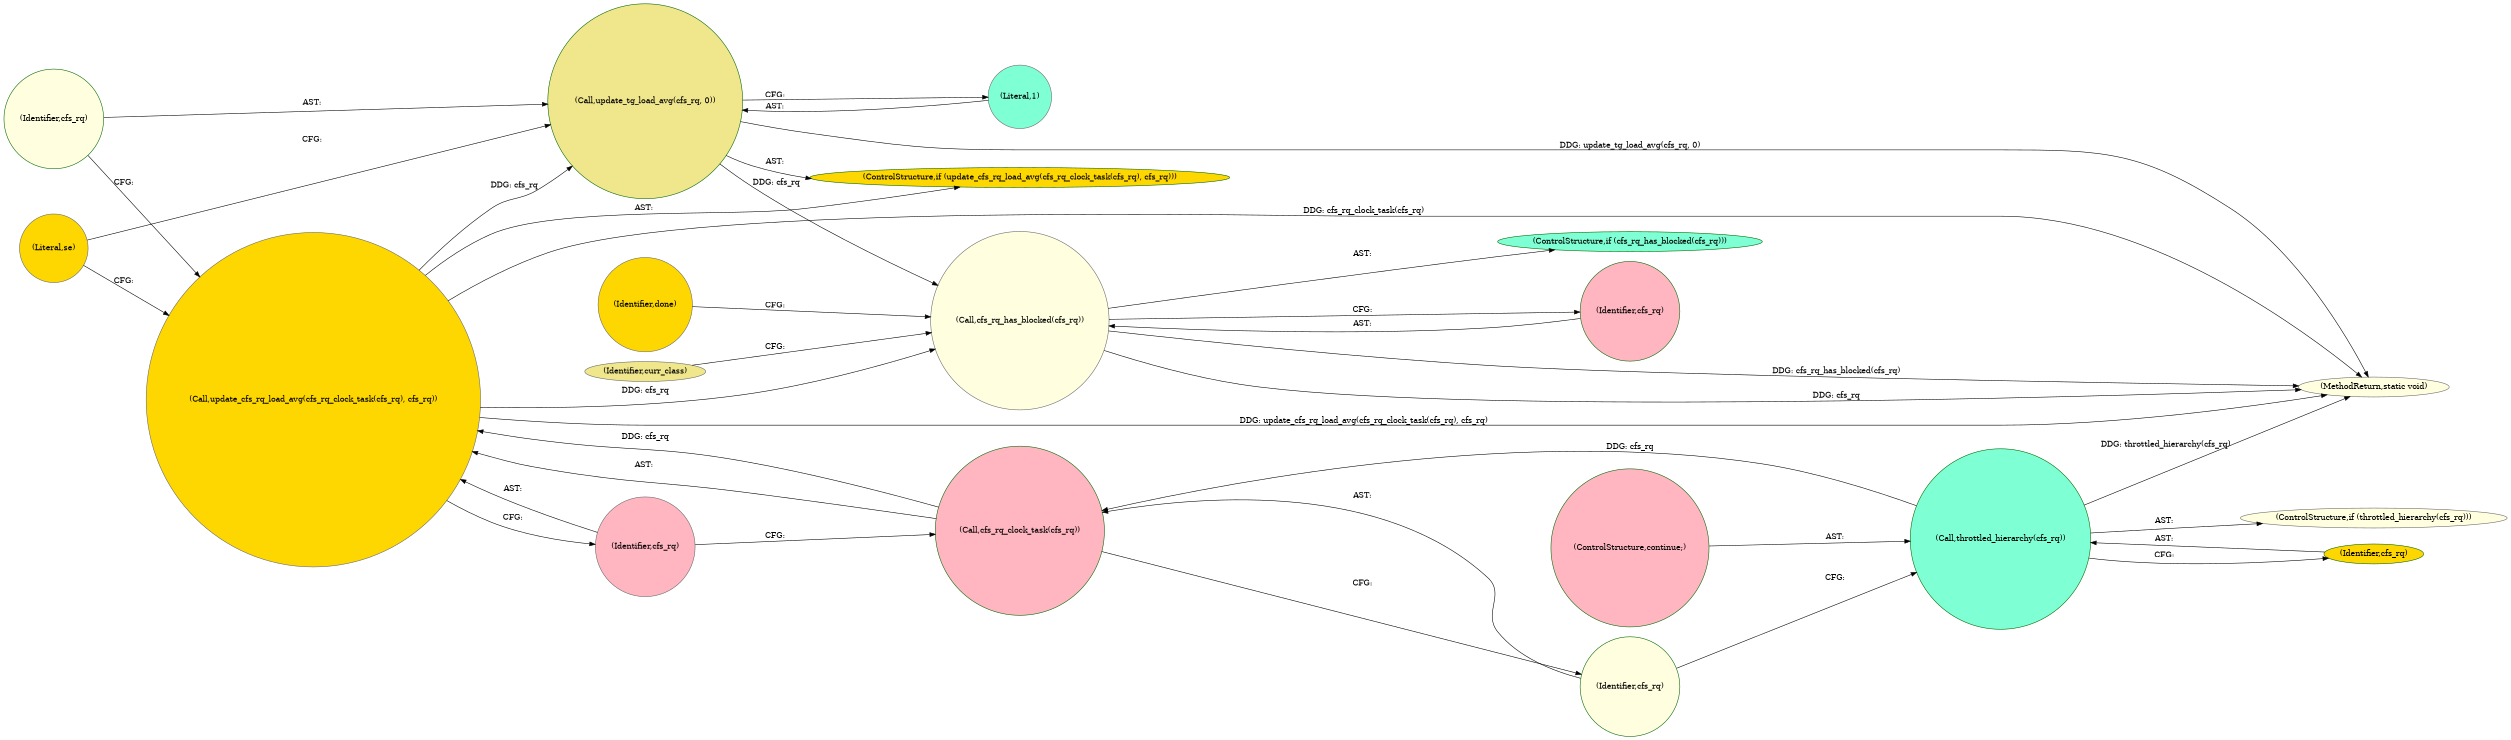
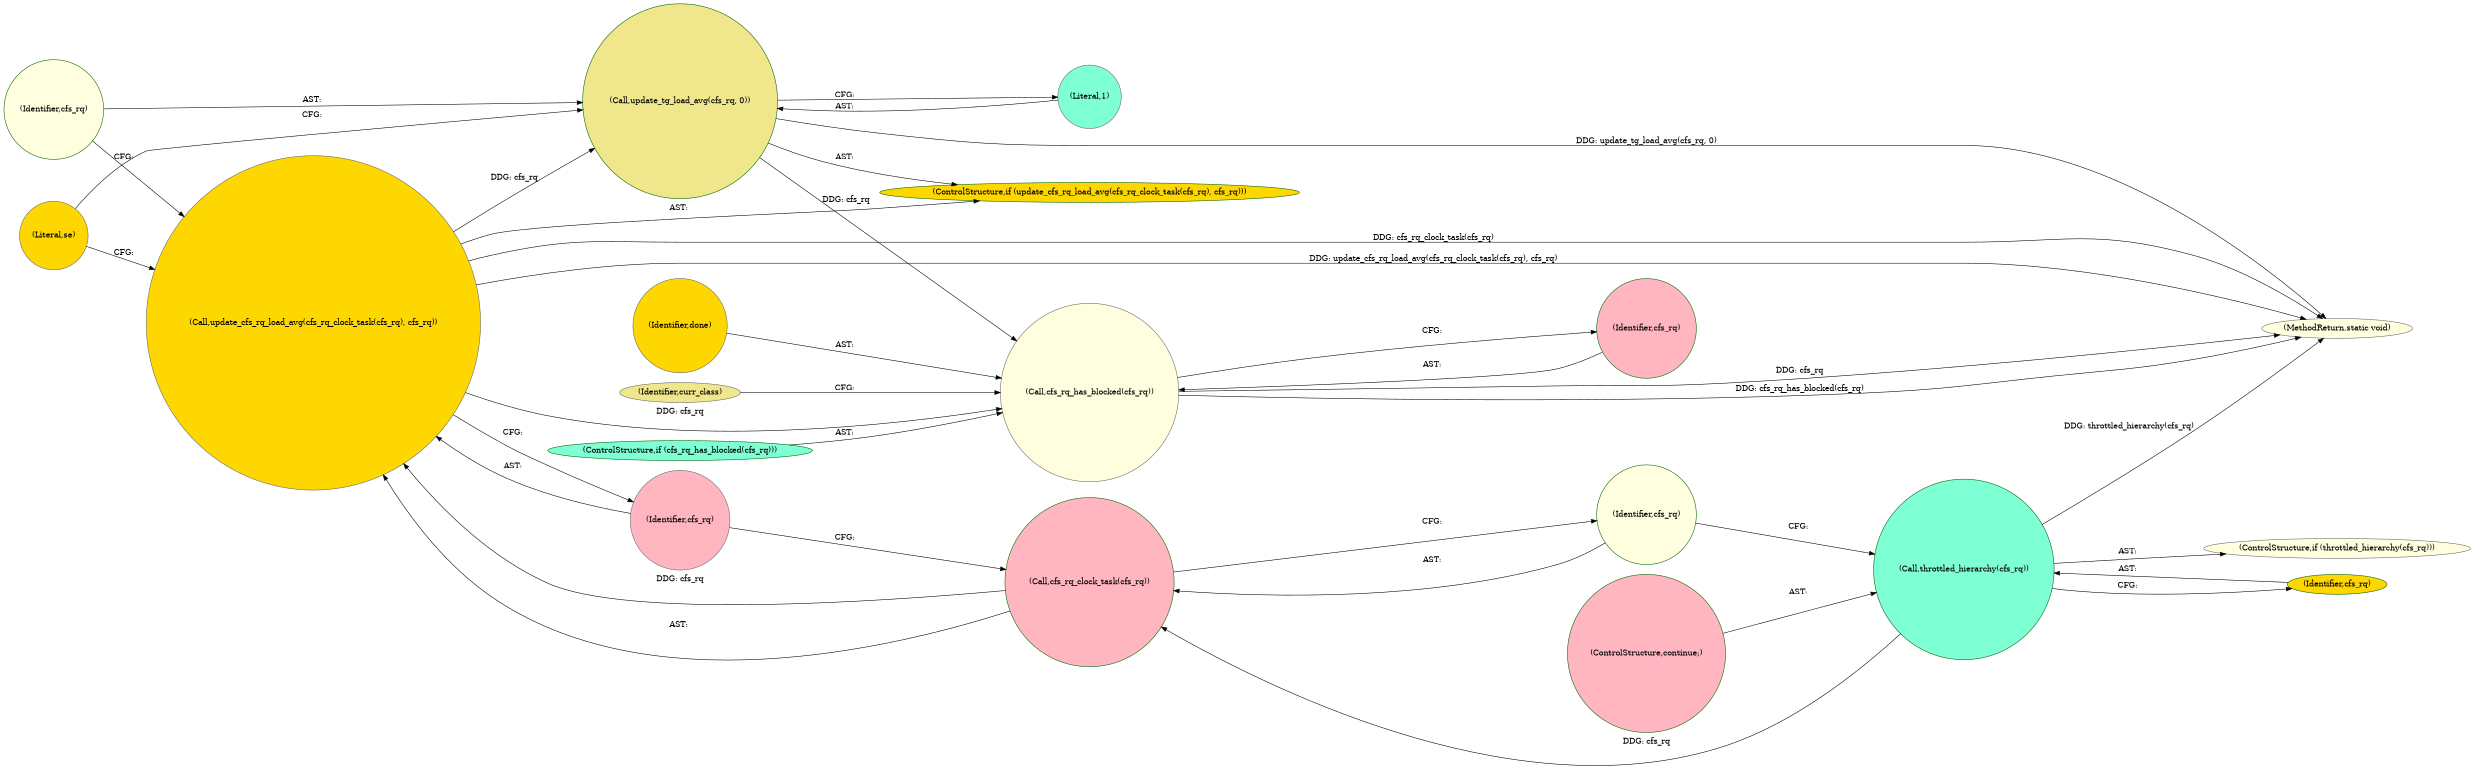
(1328, 278) -> (894, 433)
(776, 305) -> (846, 345)
